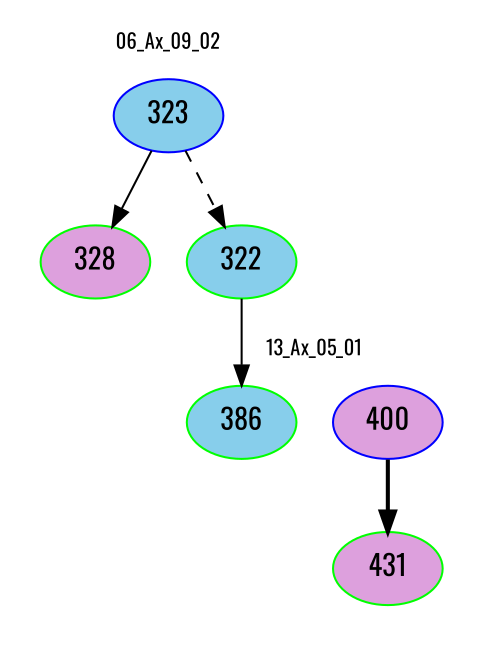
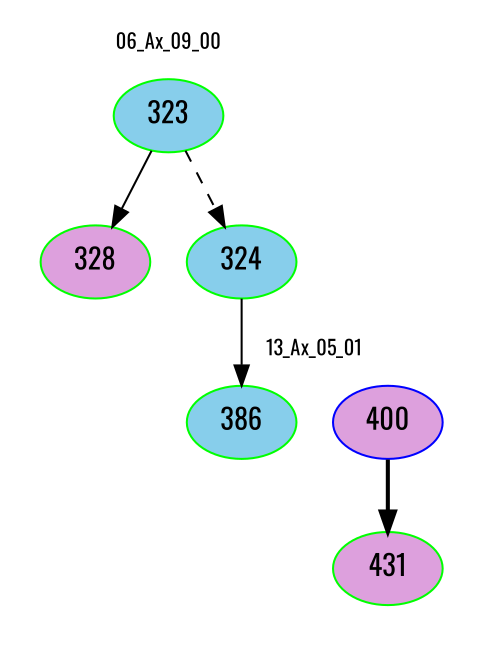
(169, 44) -> (169, 44)
(169, 116) -> (169, 116)
(242, 262) -> (242, 262)
